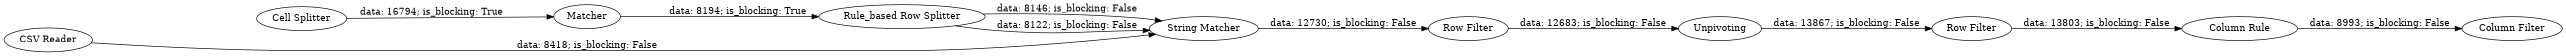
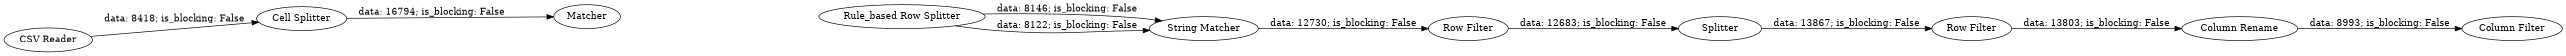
(432, 12) -> (432, 12)
(716, 17) -> none
(1720, 29) -> (1720, 29)
(2240, 29) -> (2240, 29)
(620, 51) -> (171, 30)
